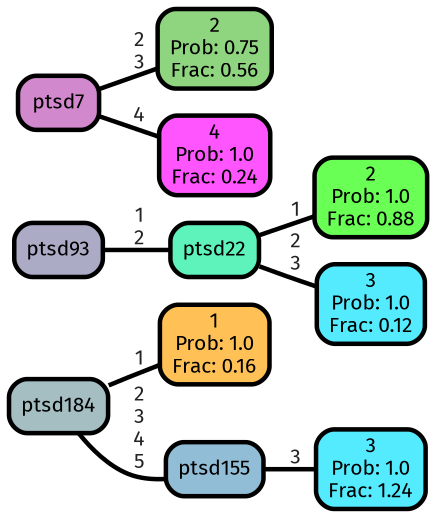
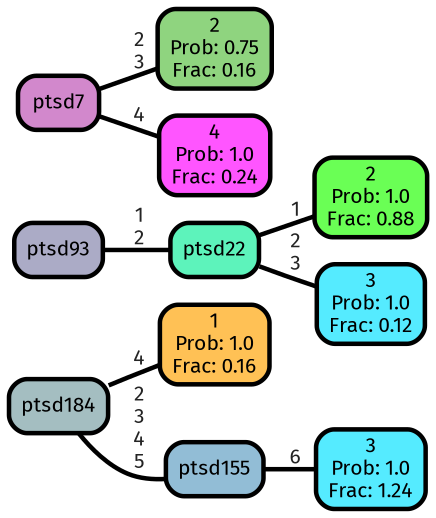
(215, 49) -> (215, 49)
(137, 359) -> (137, 359)
(293, 458) -> (293, 458)
